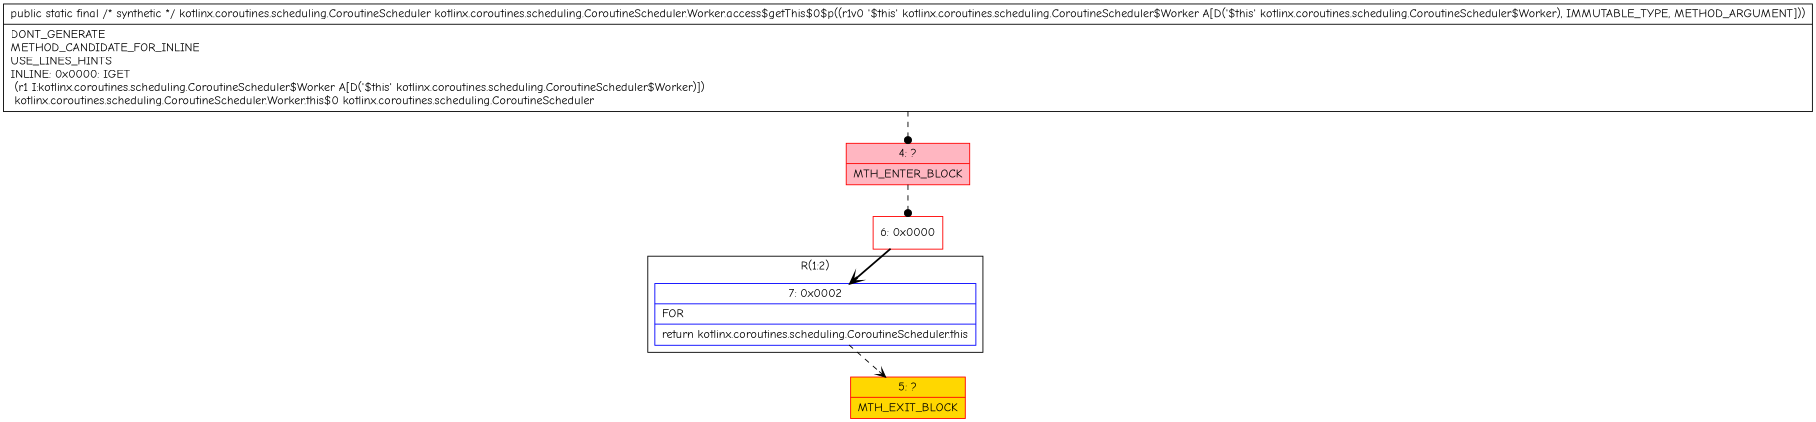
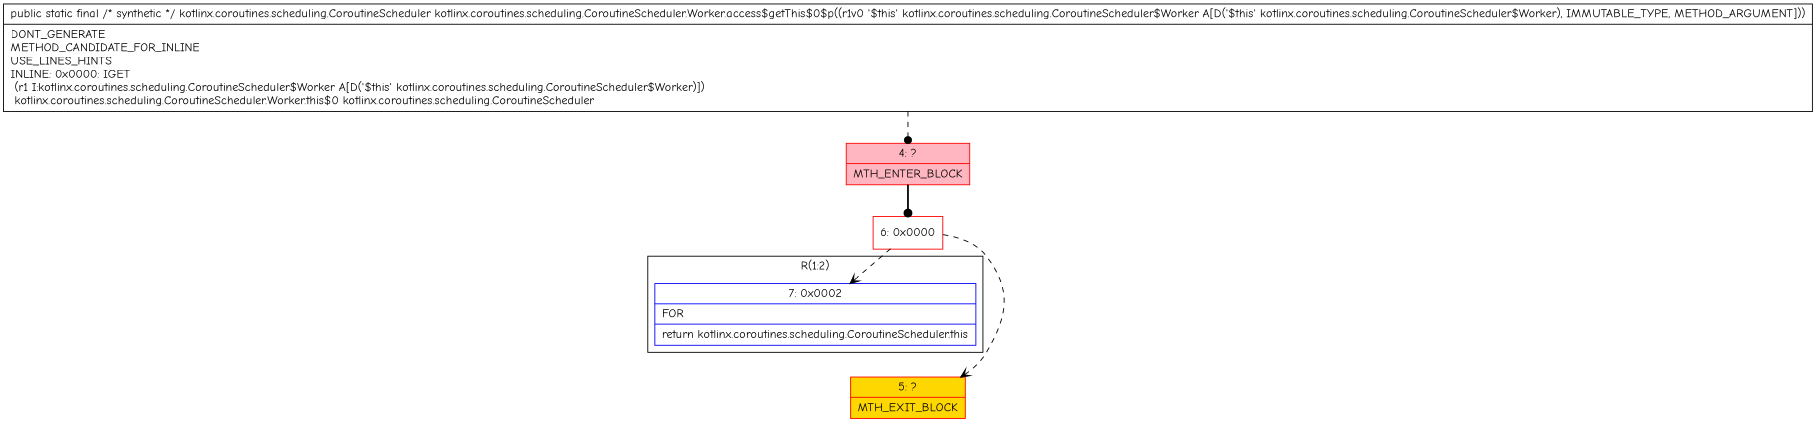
(908, 197) -> (908, 197)
(874, 263) -> (874, 263)
(864, 358) -> (1004, 293)
